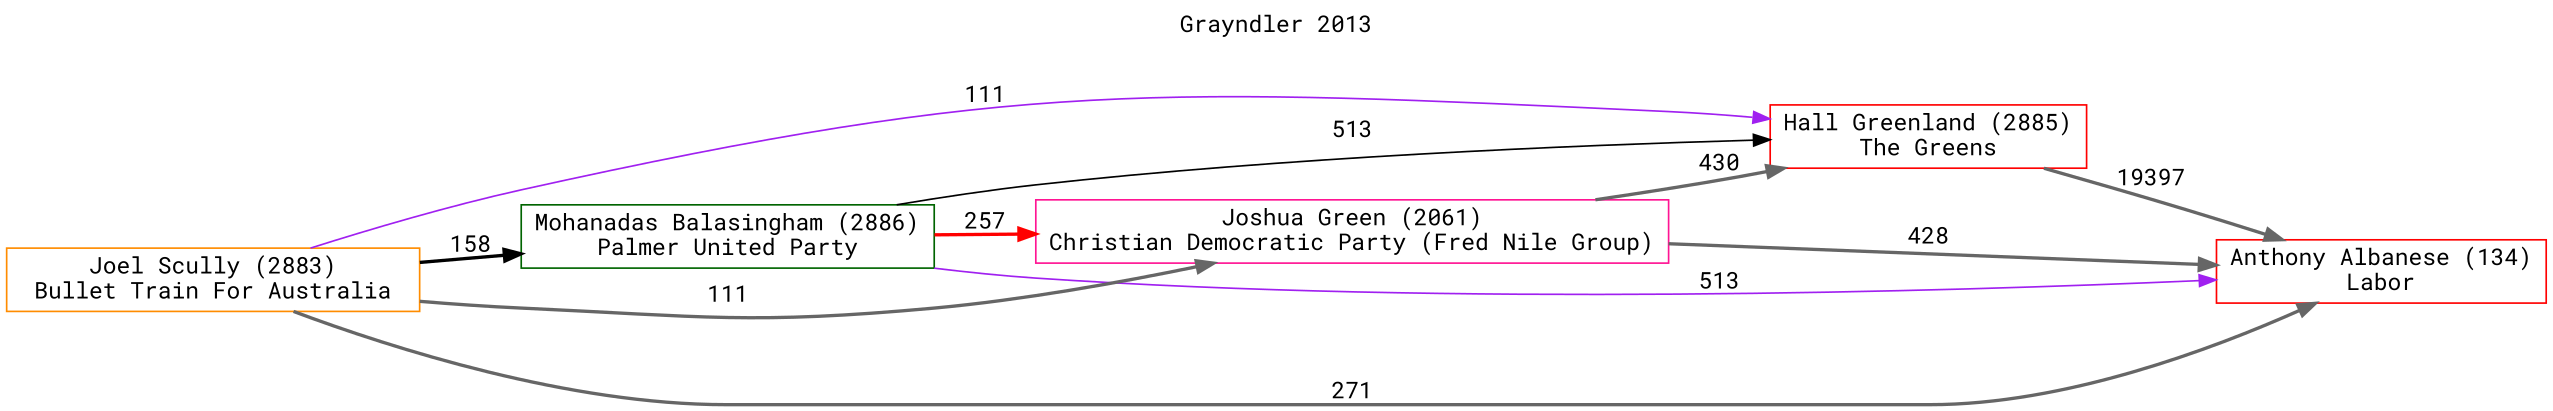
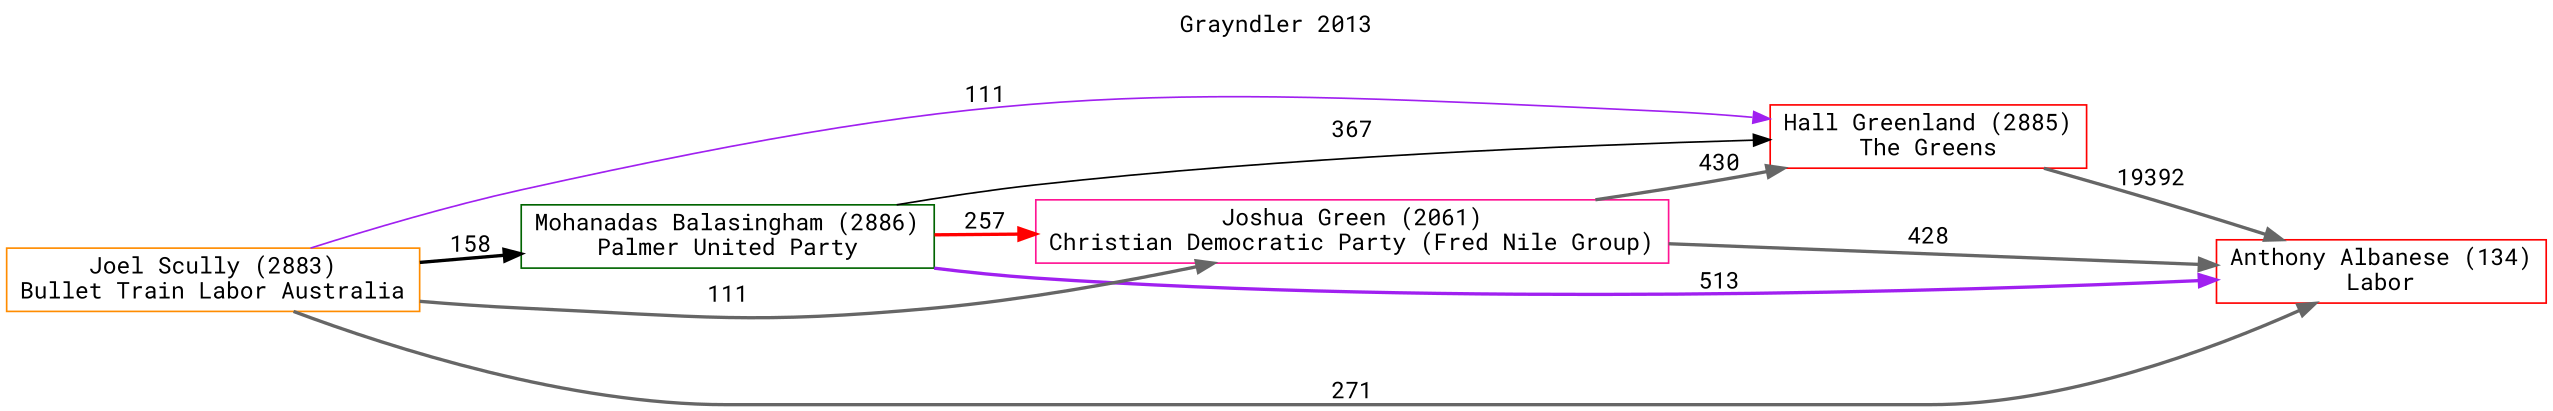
(1352, 131) -> (1352, 131)
(2152, 179) -> (2152, 179)
(213, 280) -> (213, 280)
(1566, 294) -> (1566, 294)
